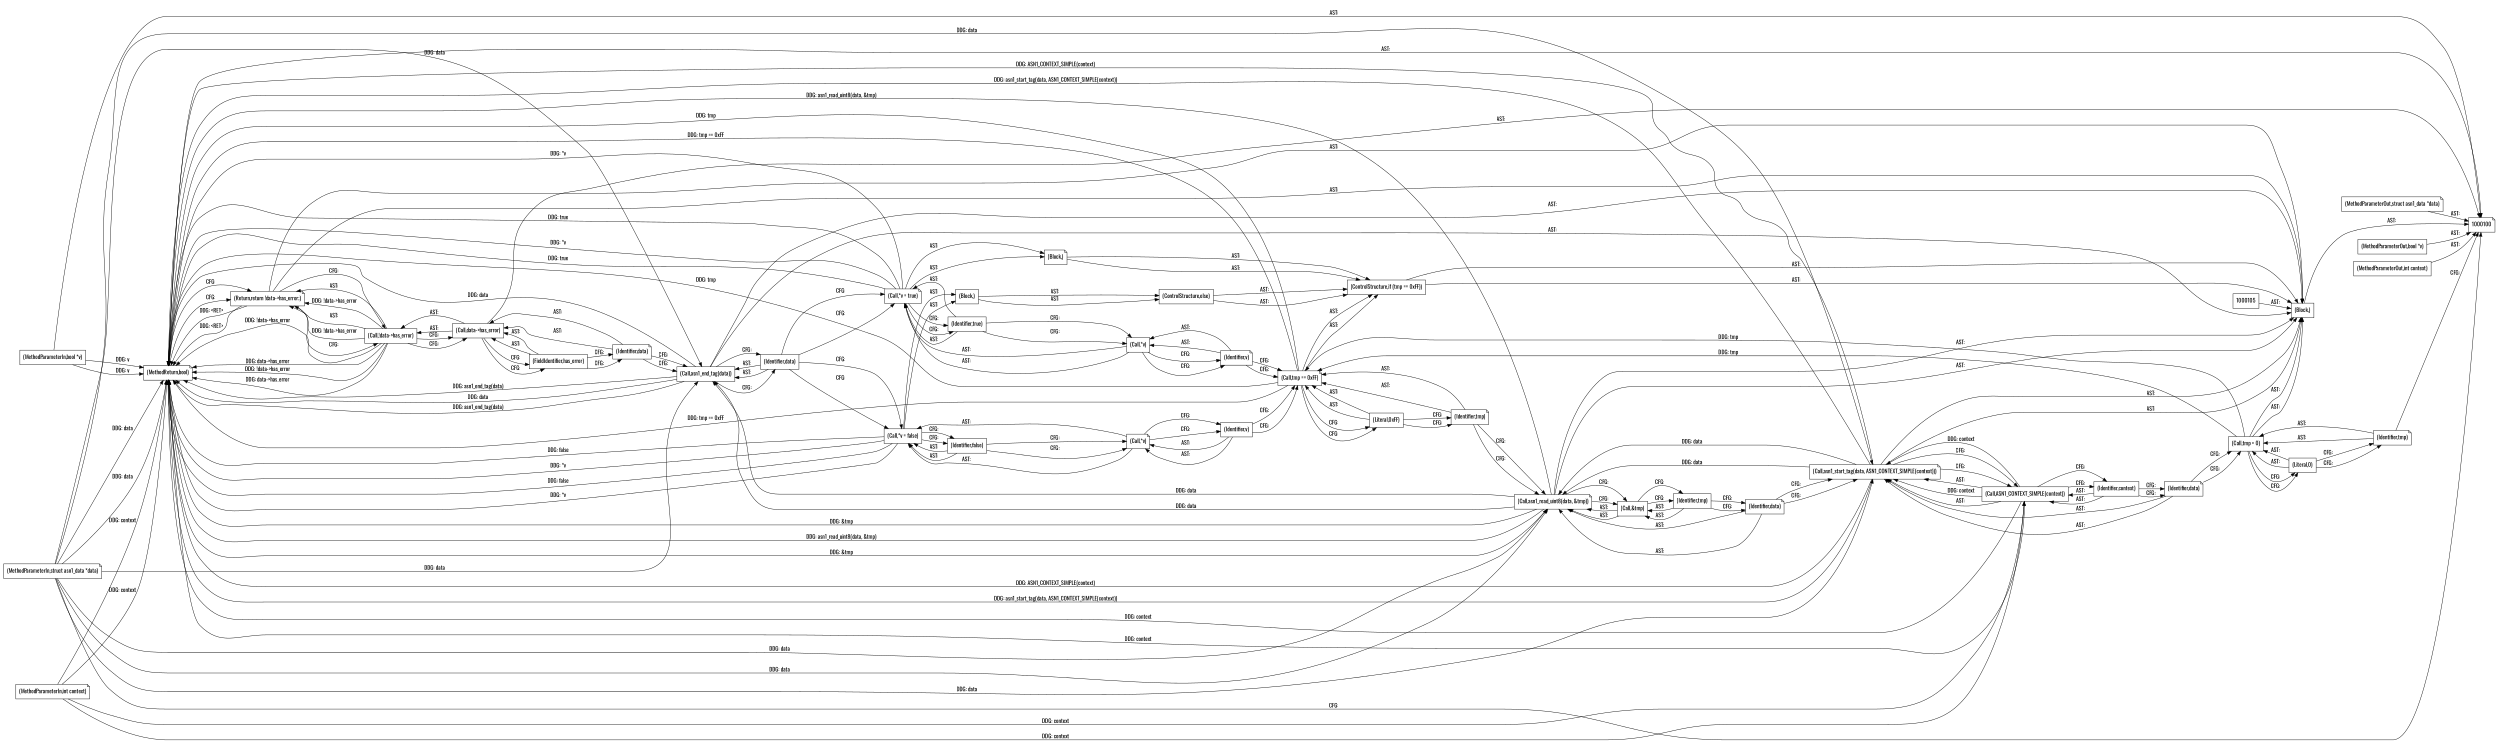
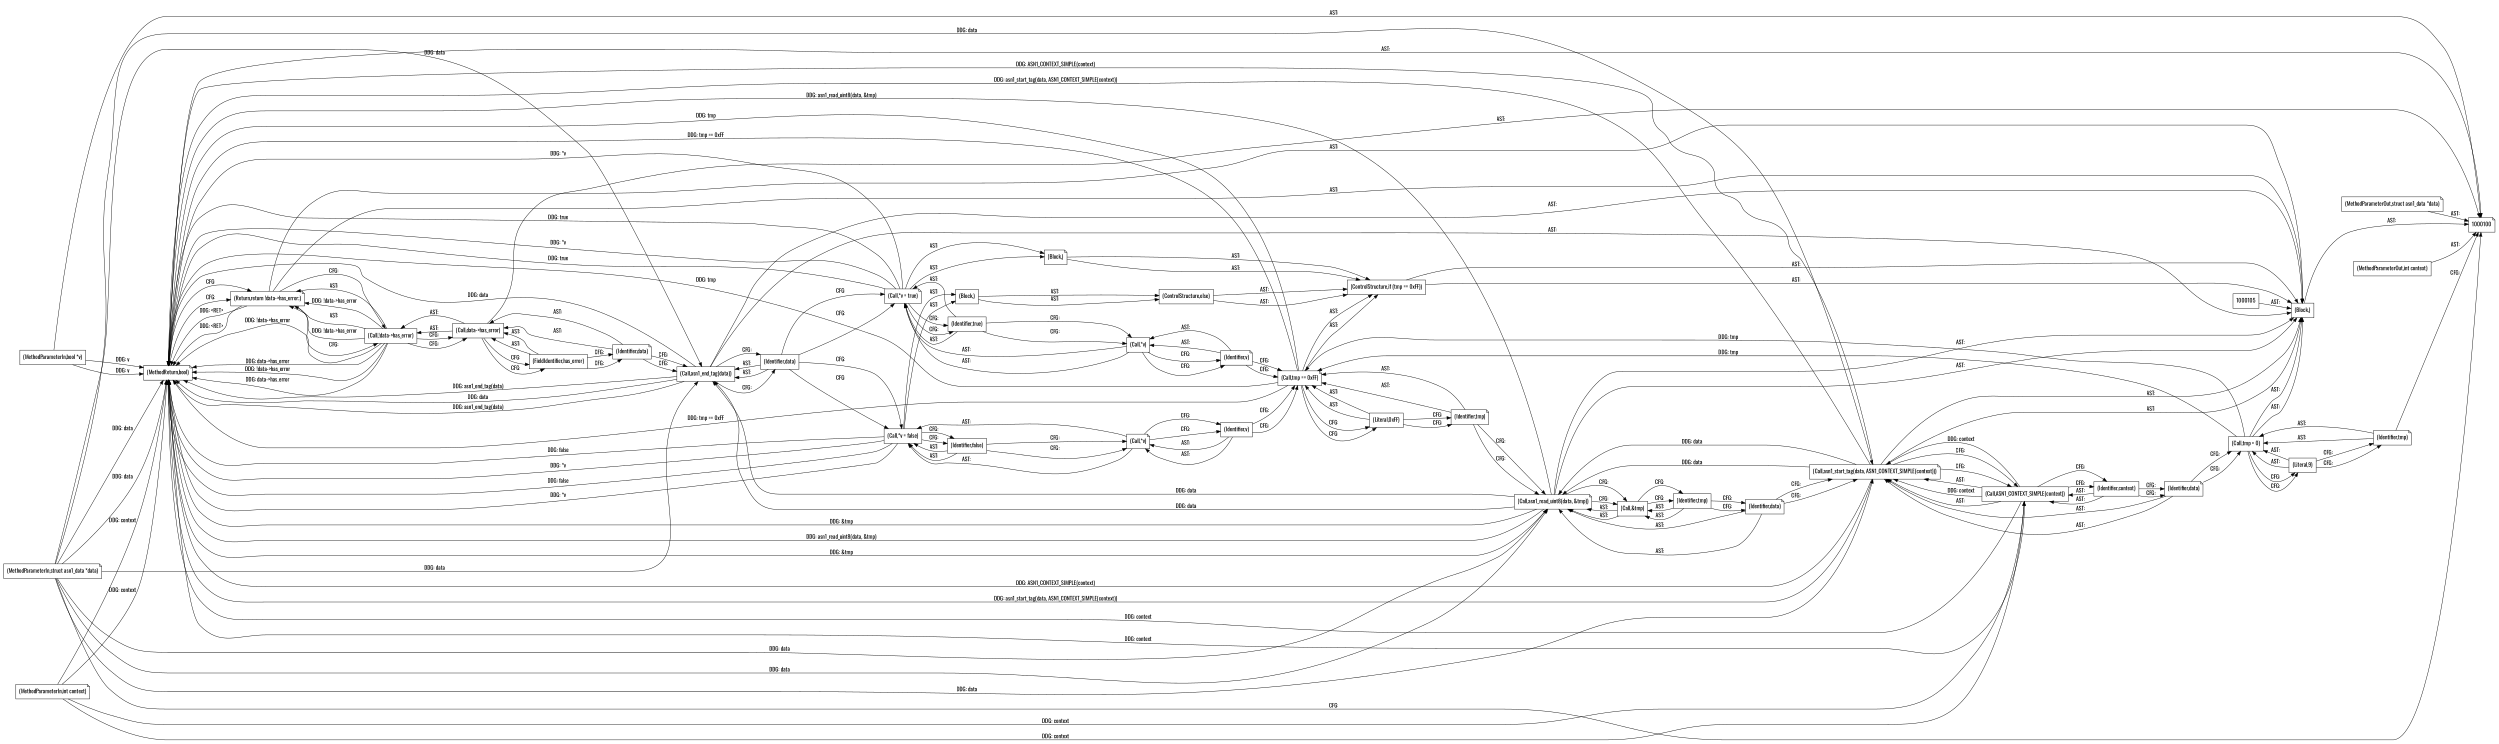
(2392, 247) -> none
(2303, 465) -> (2303, 465)
